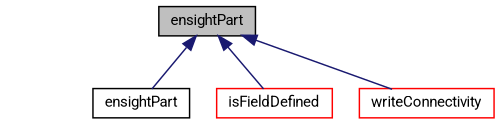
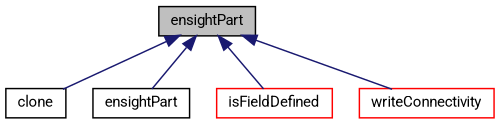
none -> (36, 103)
